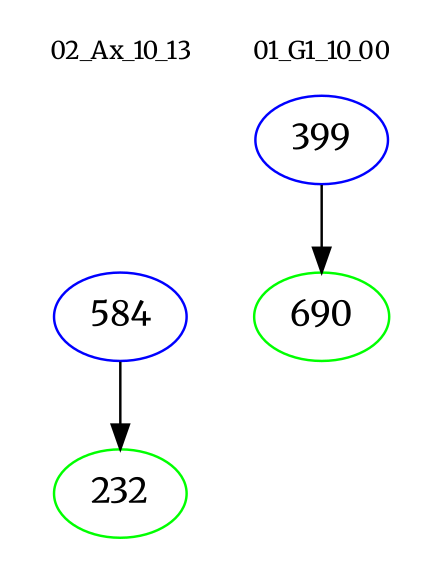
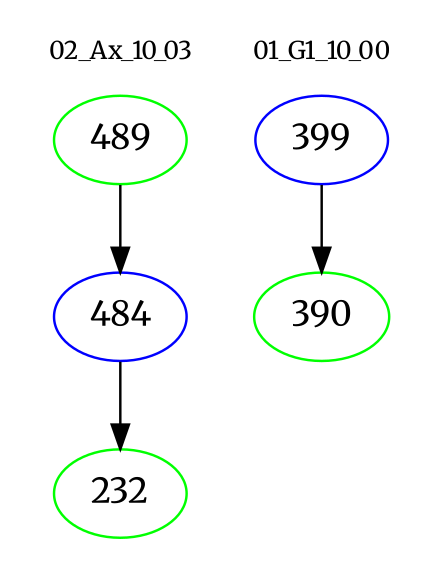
(122, 53) -> (122, 53)
none -> (120, 140)
(120, 317) -> (120, 317)
(322, 317) -> (322, 317)
